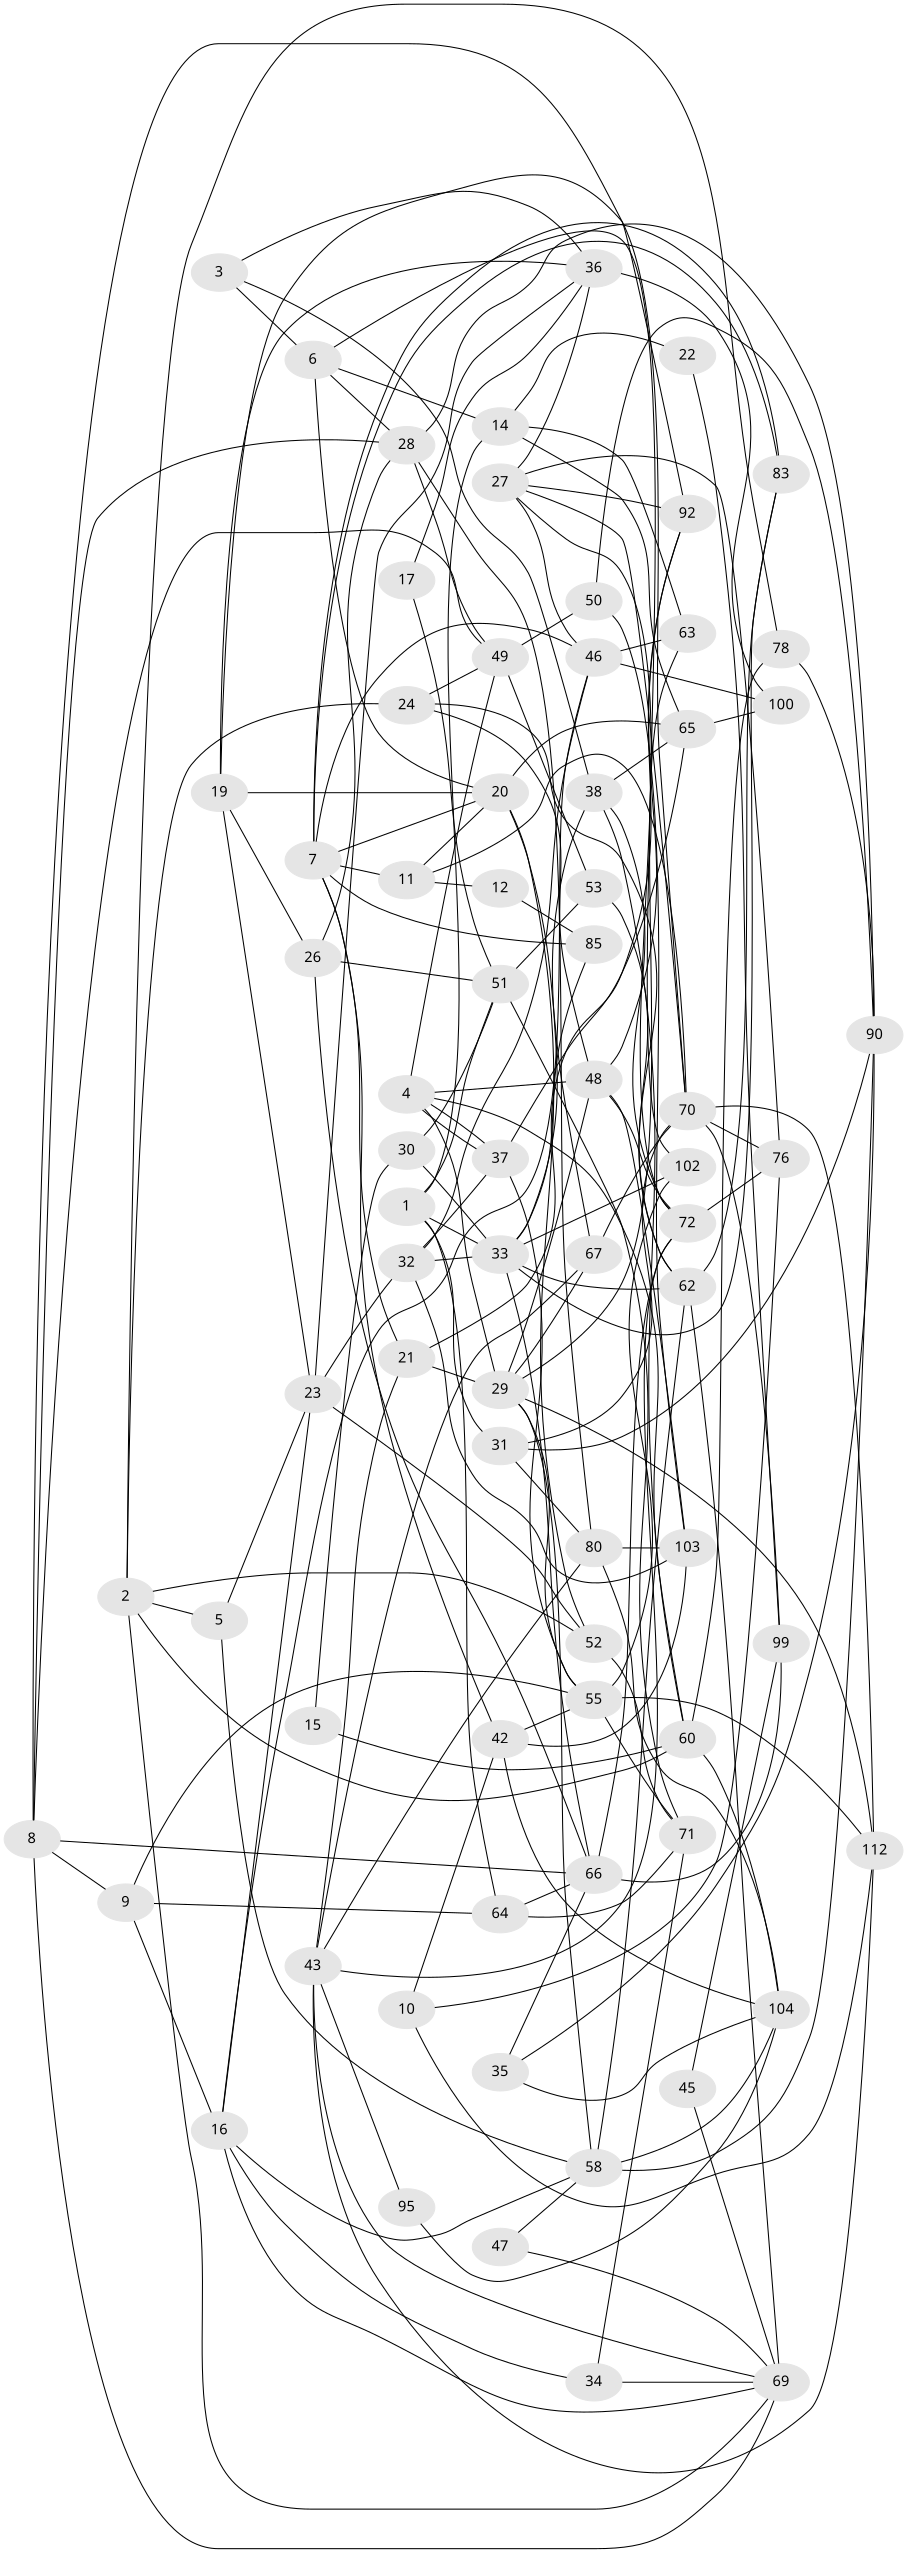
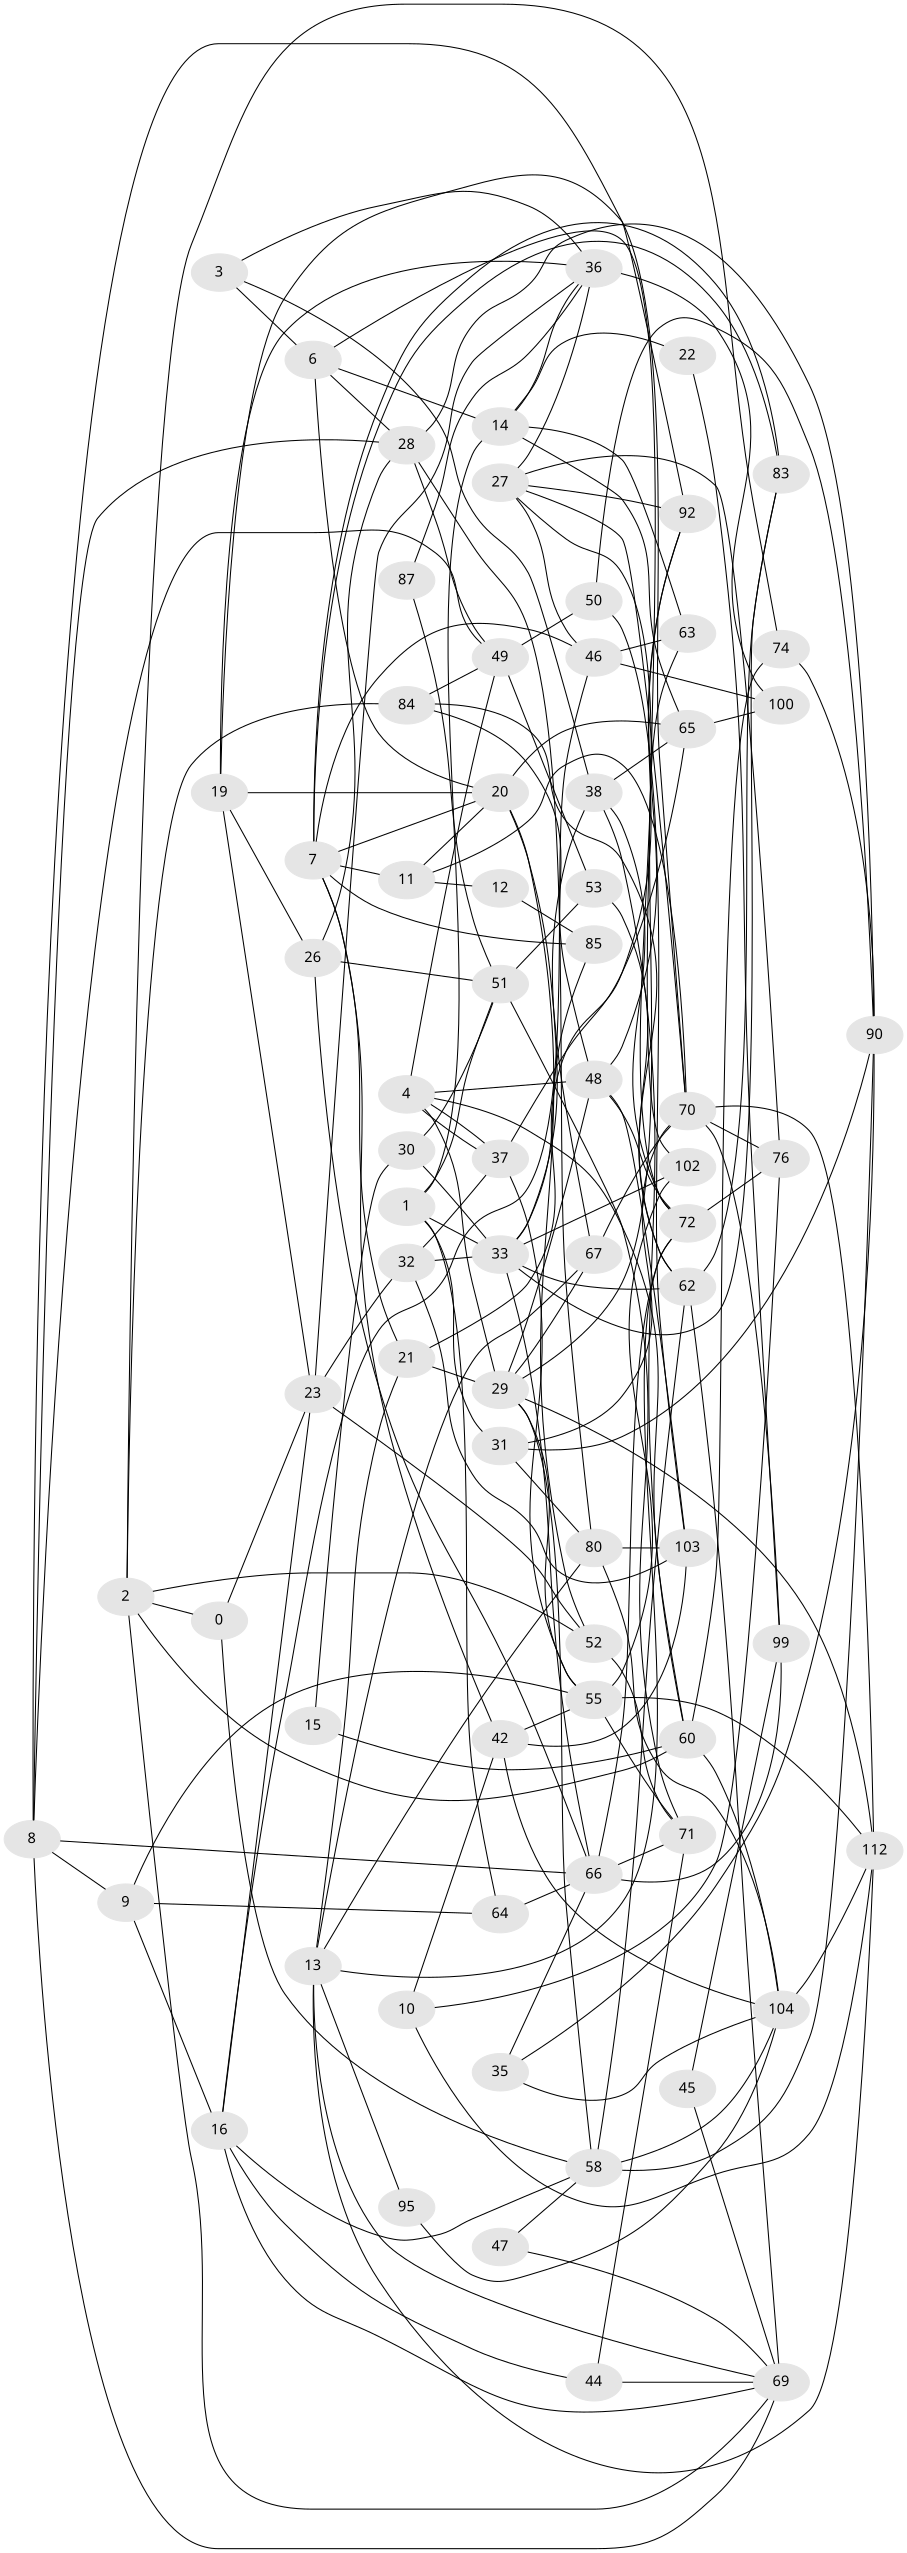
none -> (548, 344)
(407, 580) -> (407, 580)
(781, 649) -> (781, 649)
(407, 705) -> (407, 705)
(539, 972) -> none
(219, 1621) -> (219, 1621)
(607, 1908) -> (651, 1850)
none -> (835, 1933)
(313, 1966) -> (313, 1966)
(594, 2382) -> (594, 2382)
